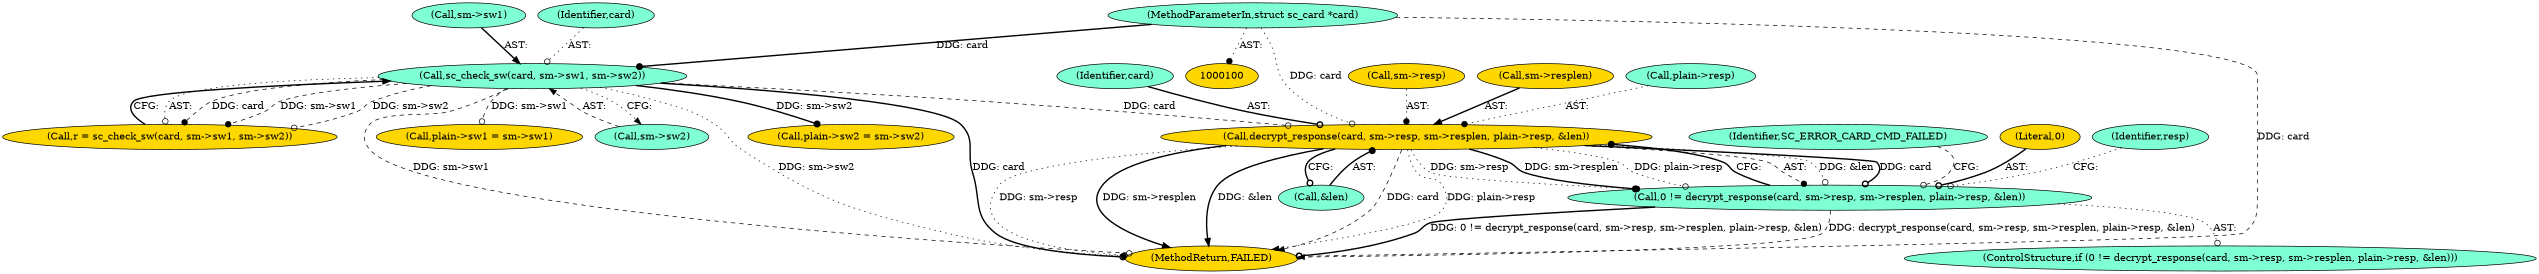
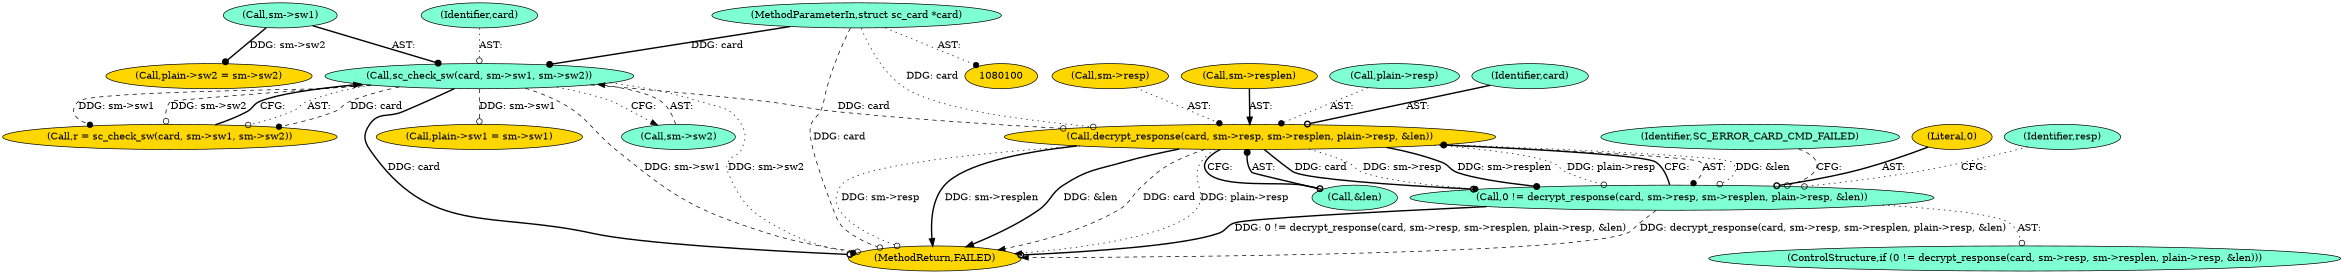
(498, 43) -> (374, 44)
(1222, 76) -> (1001, 76)
(726, 99) -> (247, 44)
